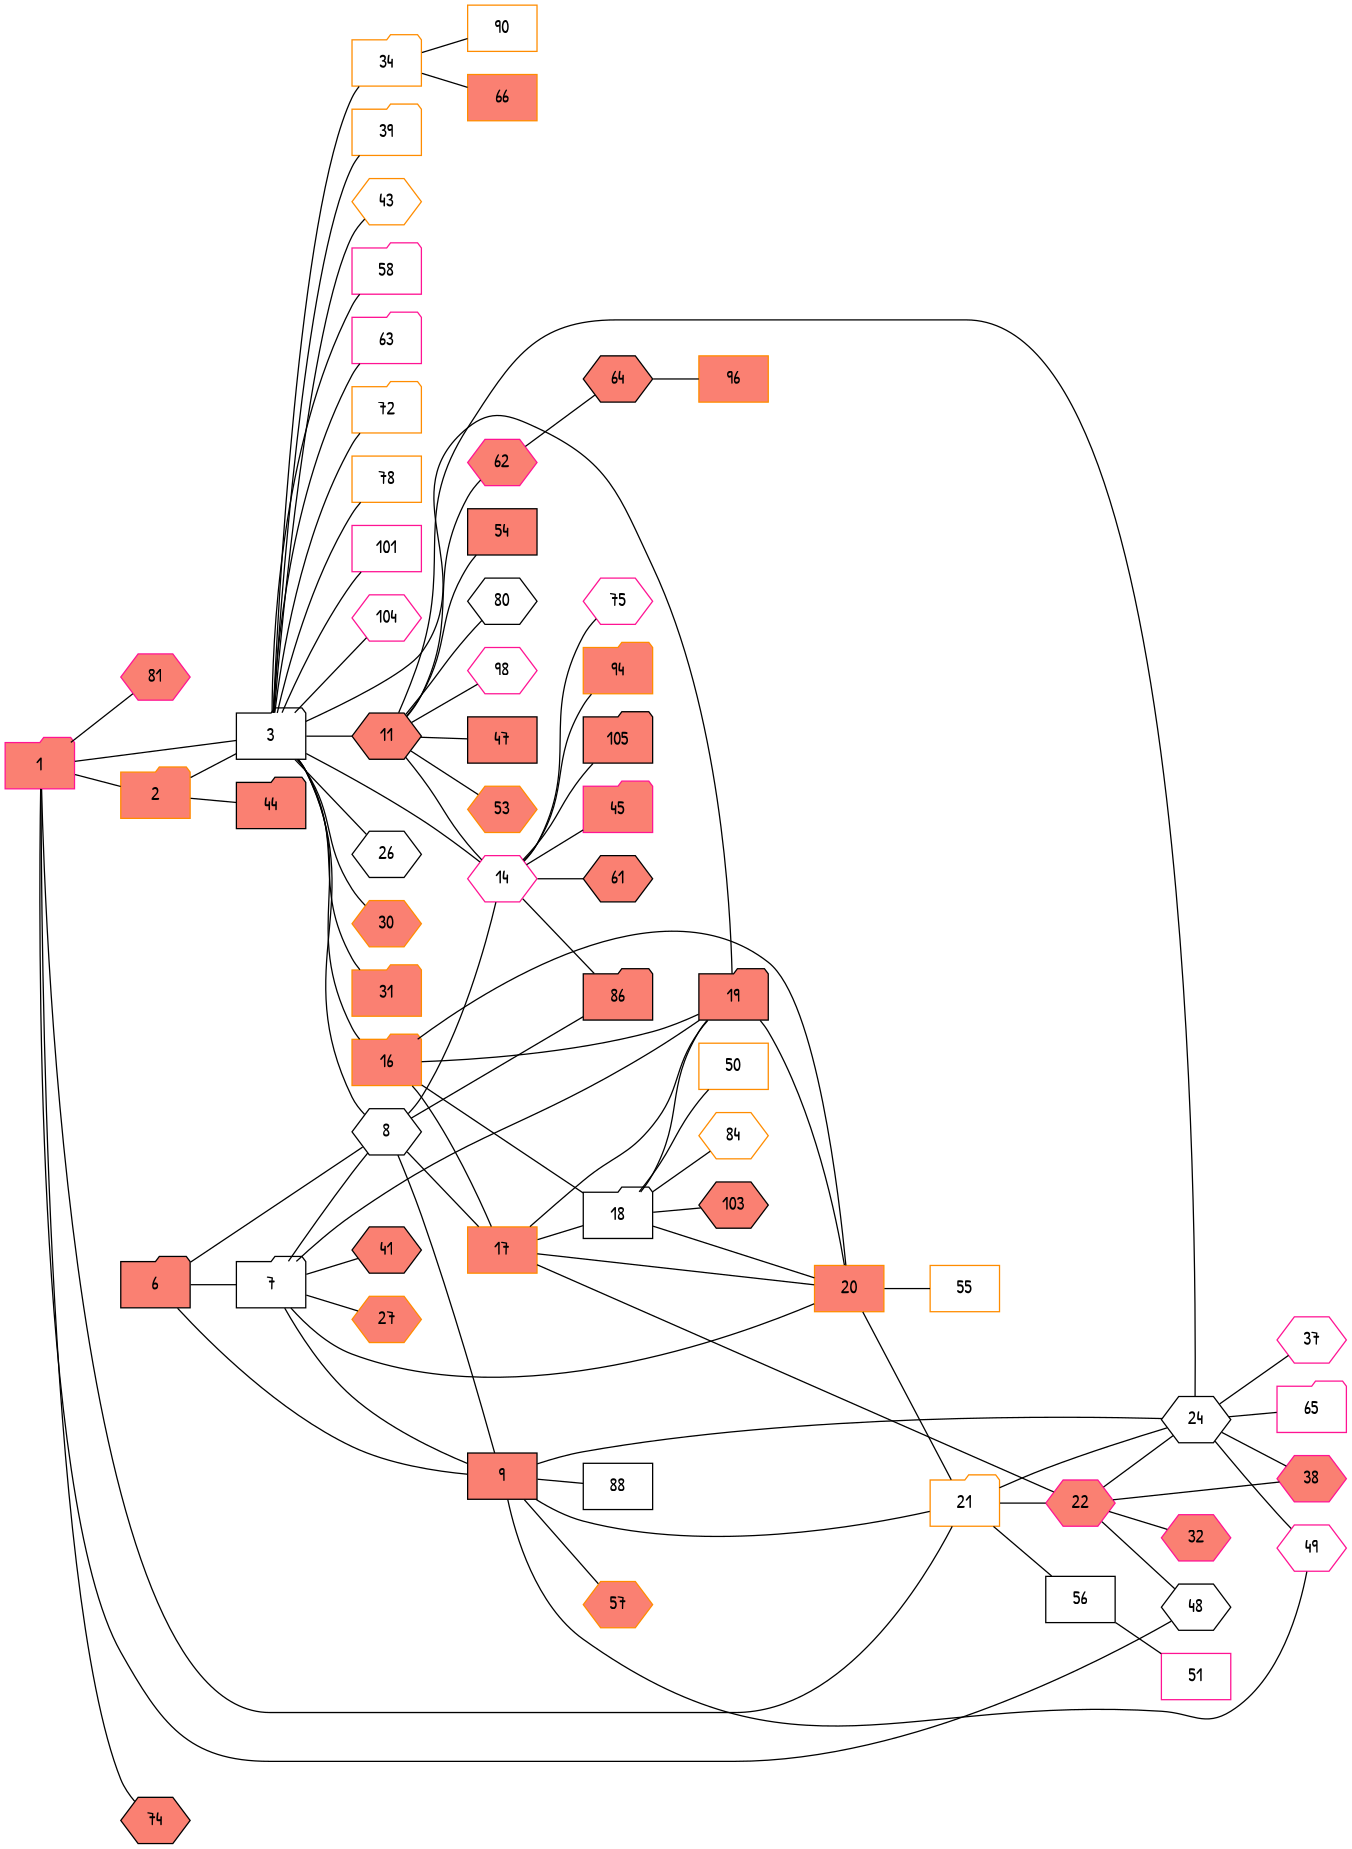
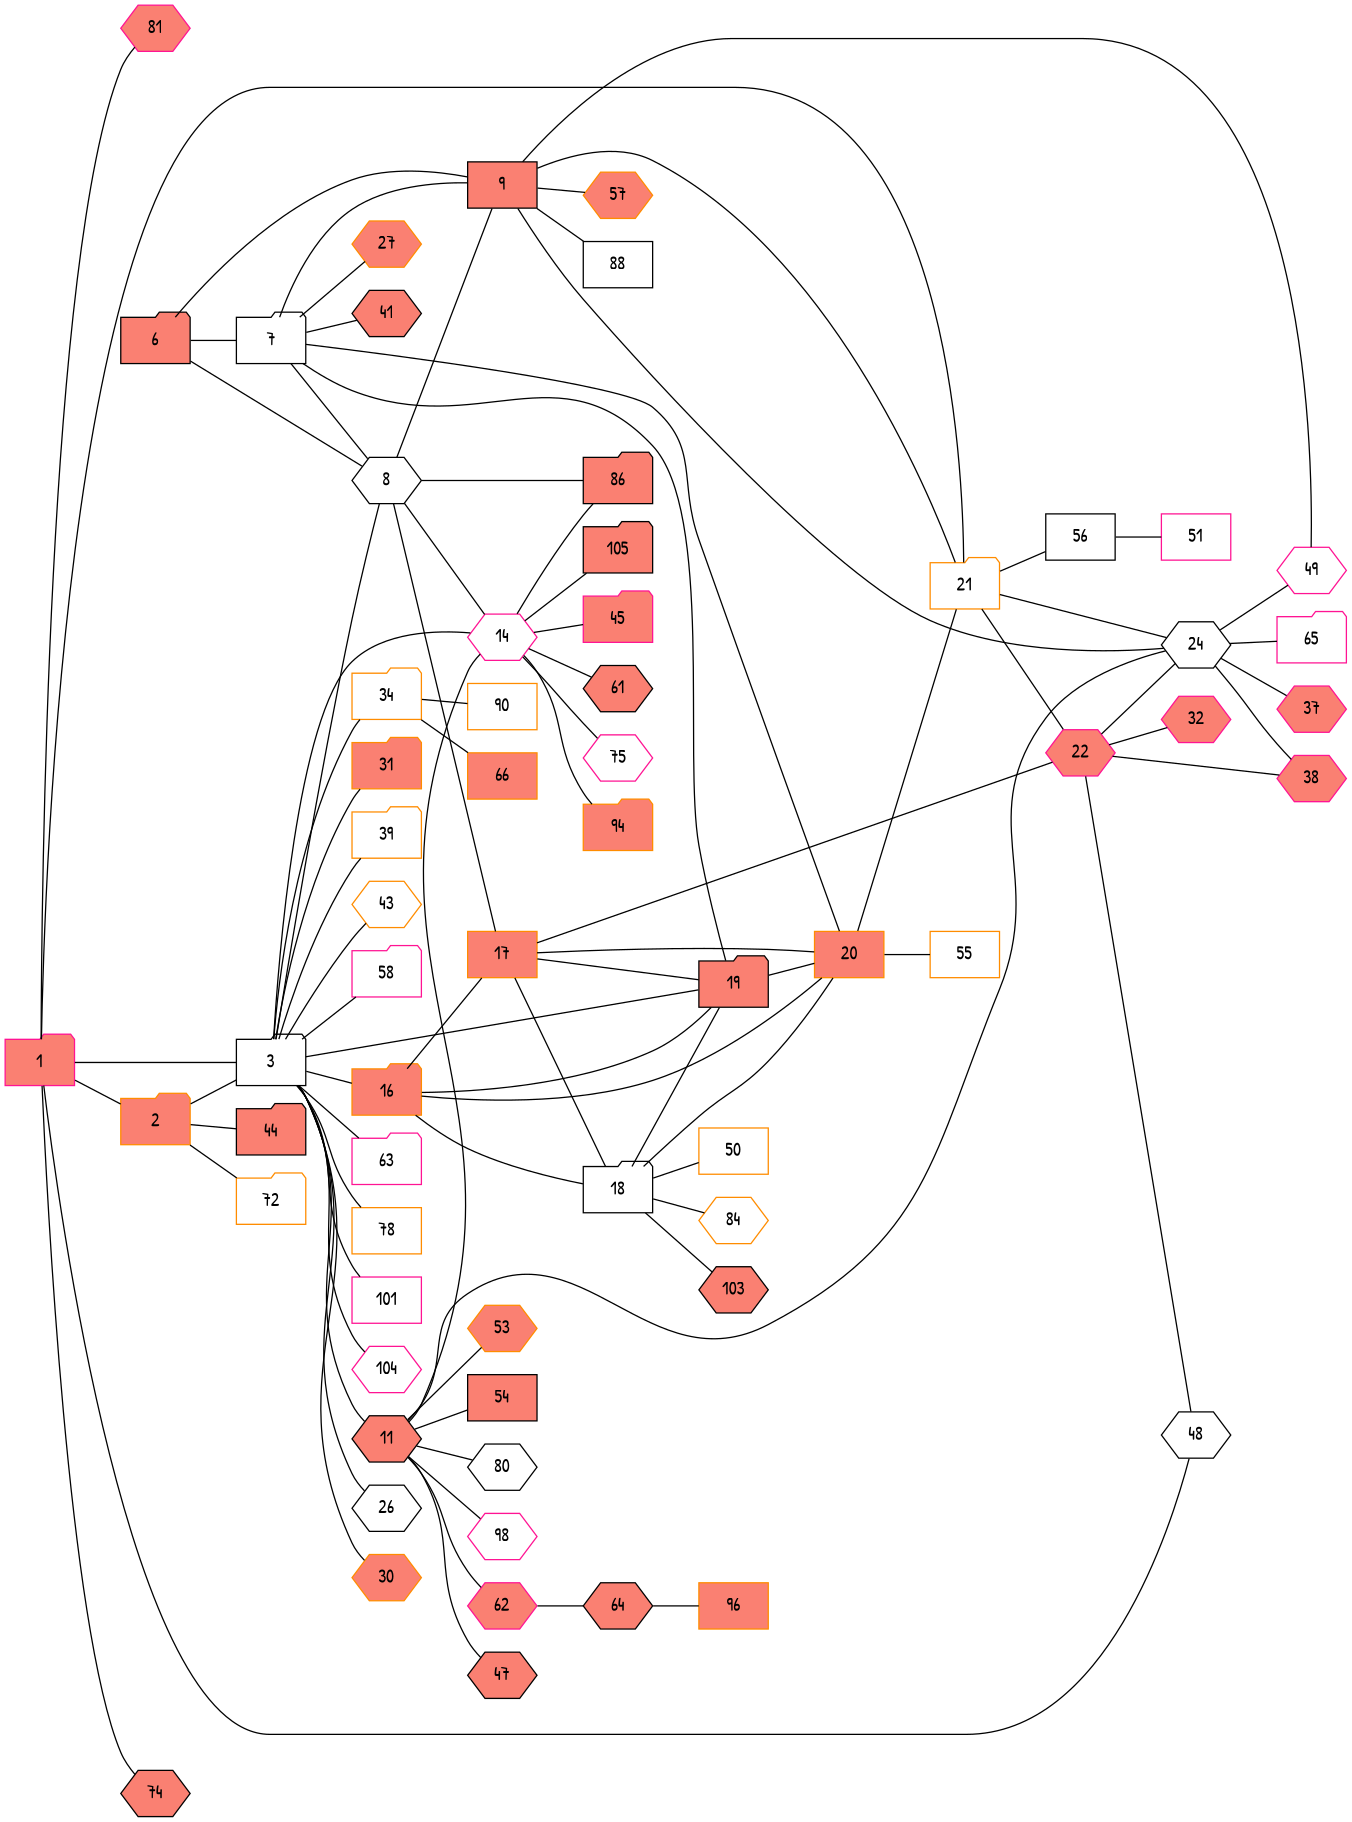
(303, 568) -> (213, 1161)
(502, 740) -> (502, 1675)
(1312, 1340) -> (1312, 709)
